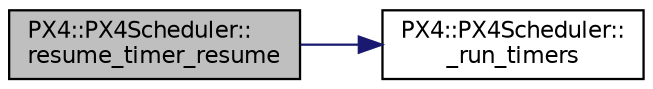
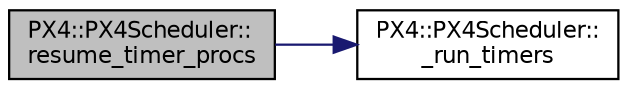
(155, 45) -> (142, 45)
